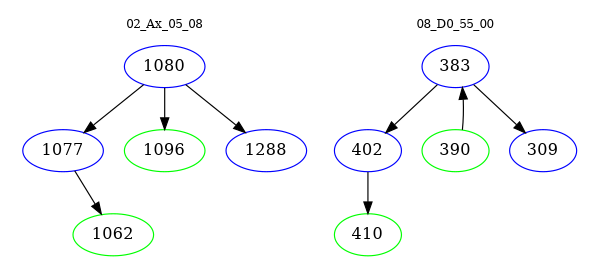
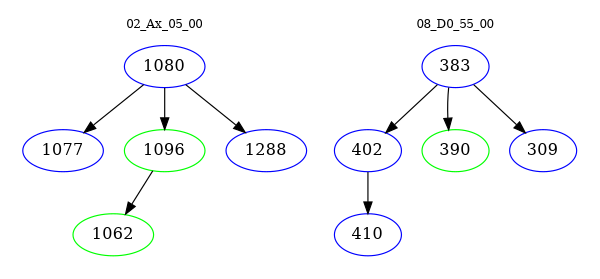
(165, 25) -> (165, 25)
(463, 115) -> (448, 103)
(85, 187) -> (142, 187)
(368, 235) -> (368, 235)
